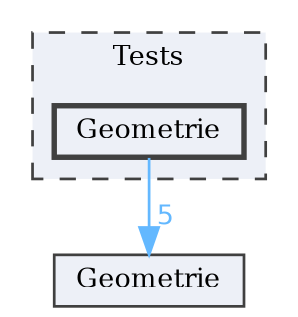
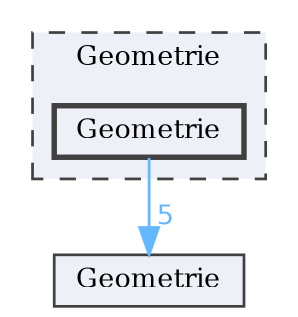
(149, 58) -> (149, 58)
